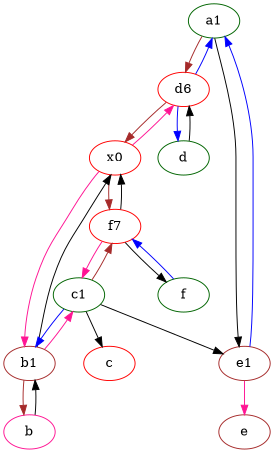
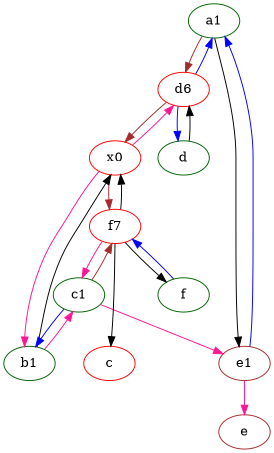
(92, 325) -> (114, 290)
(157, 327) -> (157, 327)
(29, 363) -> (29, 363)
(29, 432) -> none
